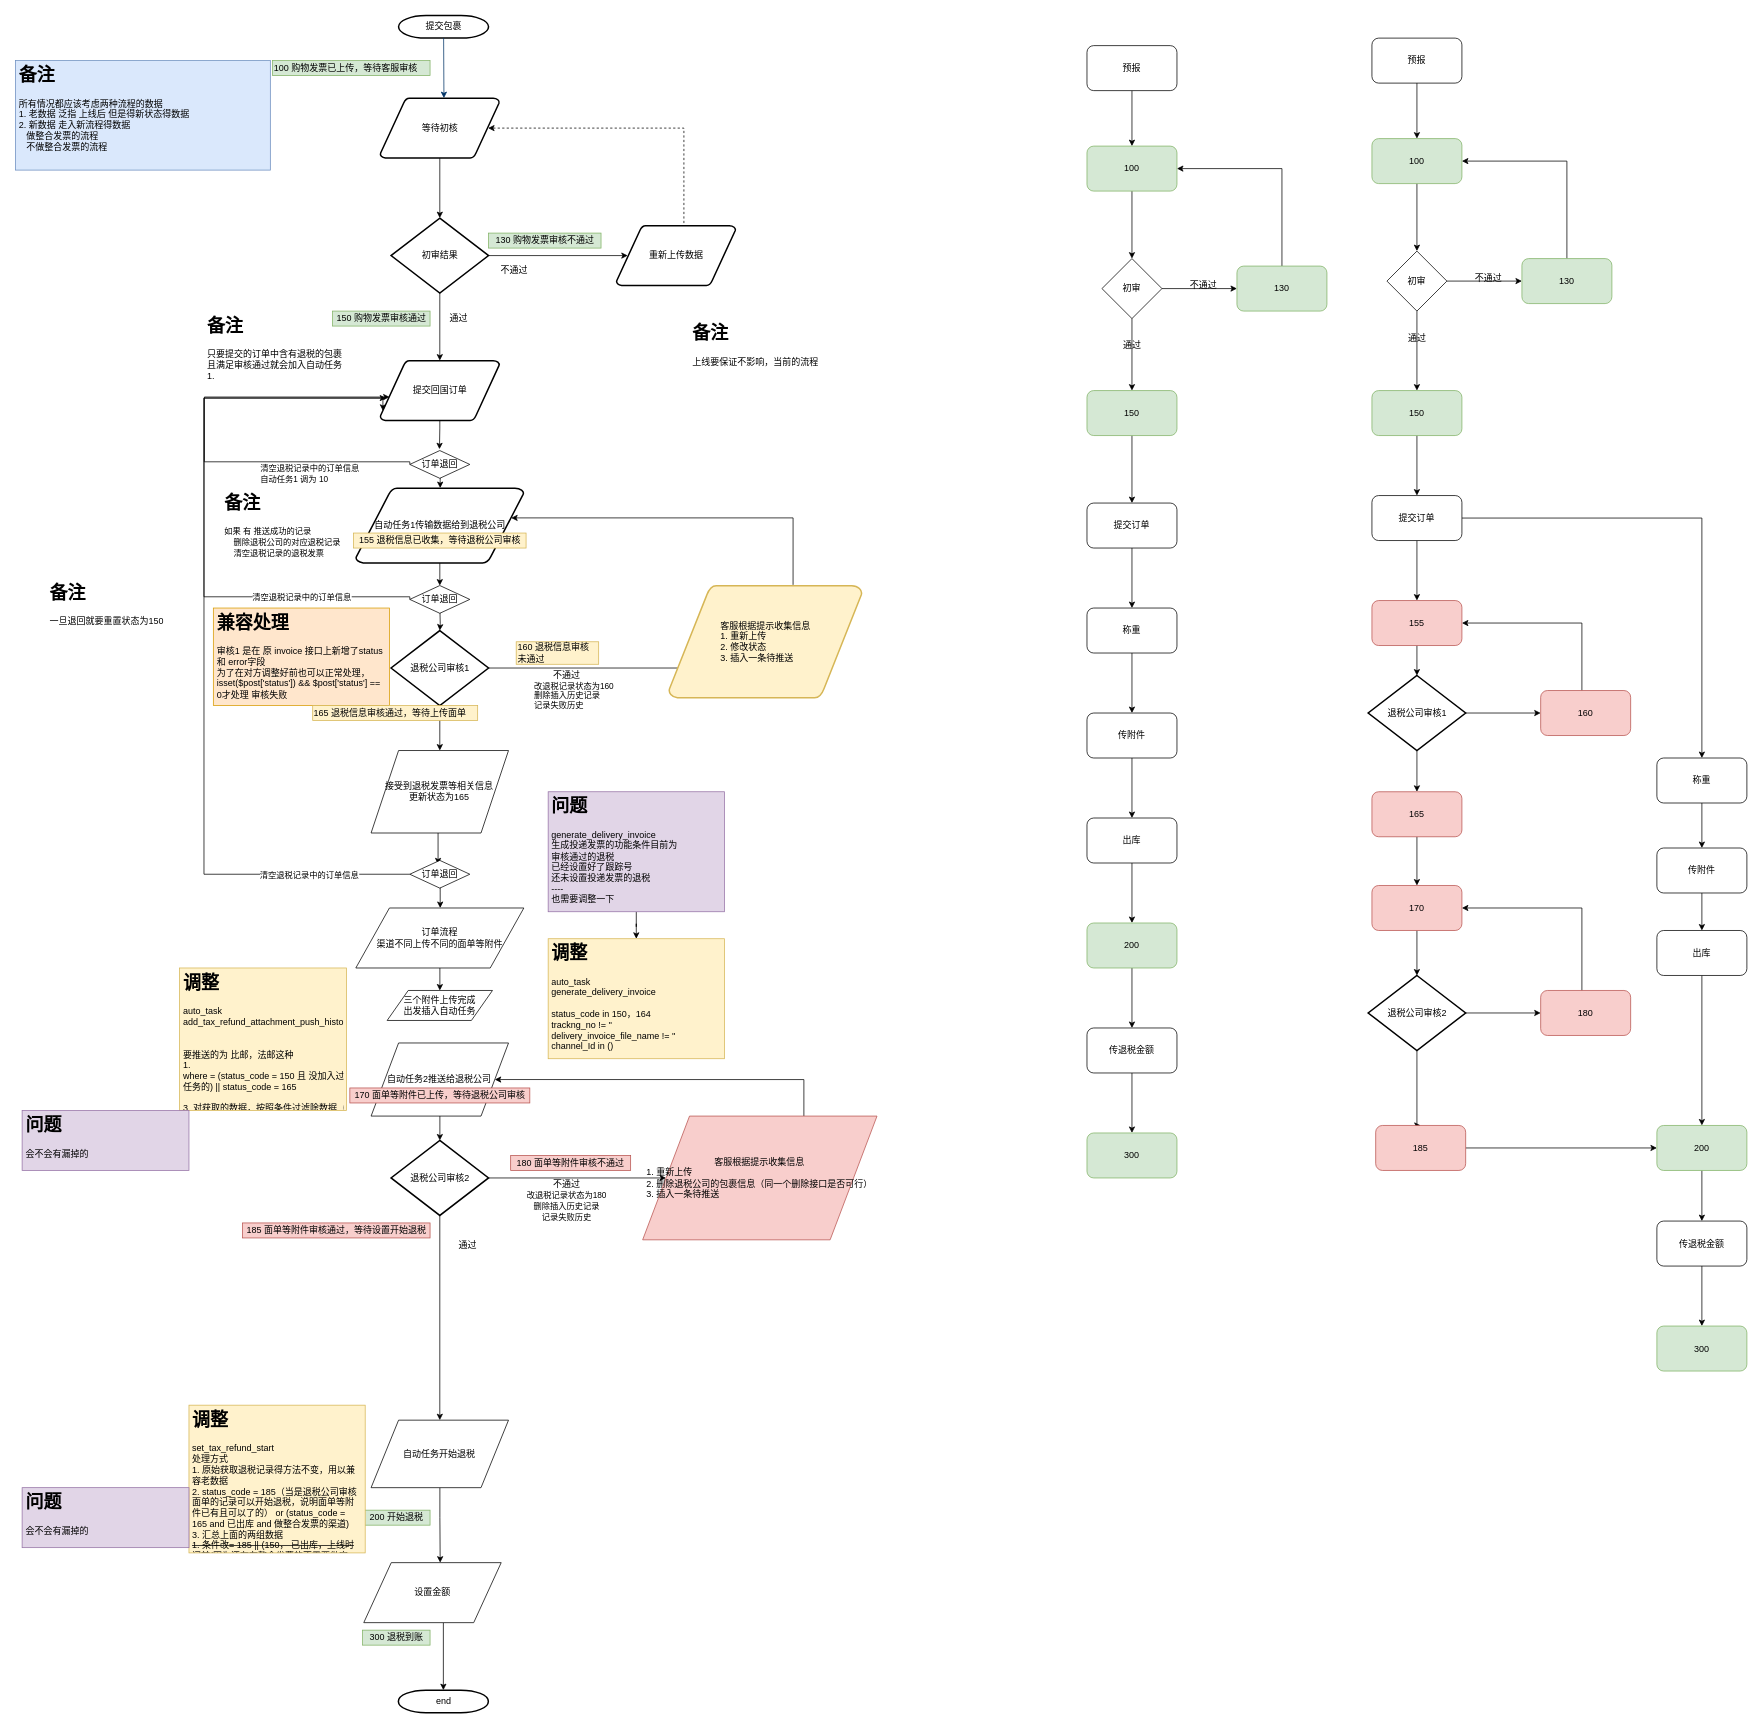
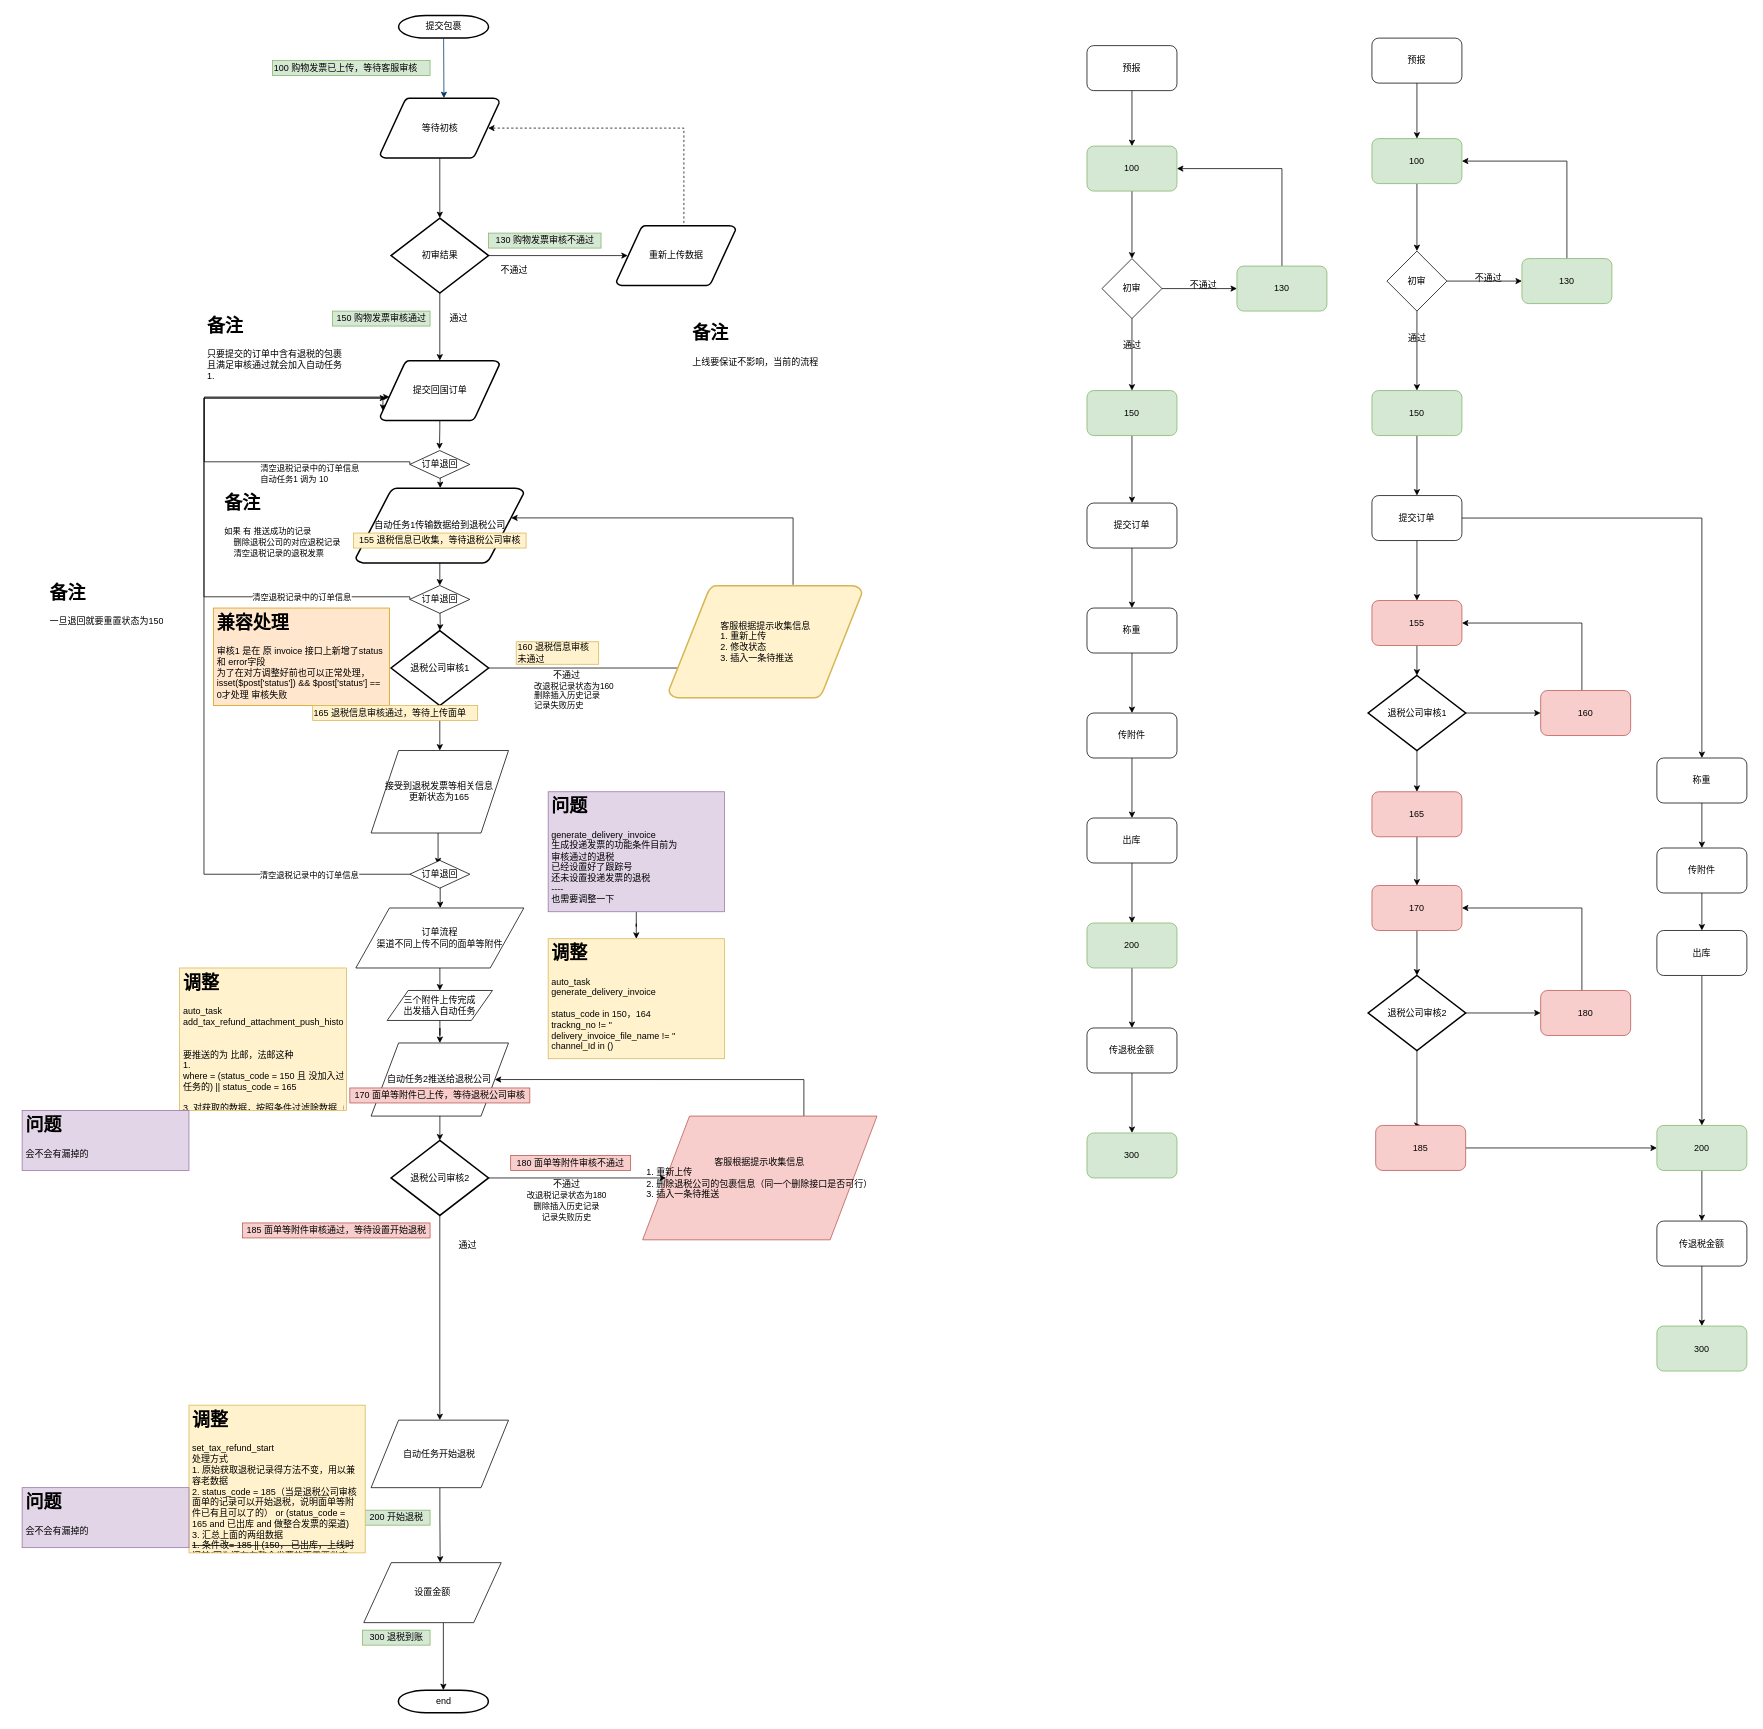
(143, 115) -> none
none -> (440, 1031)
